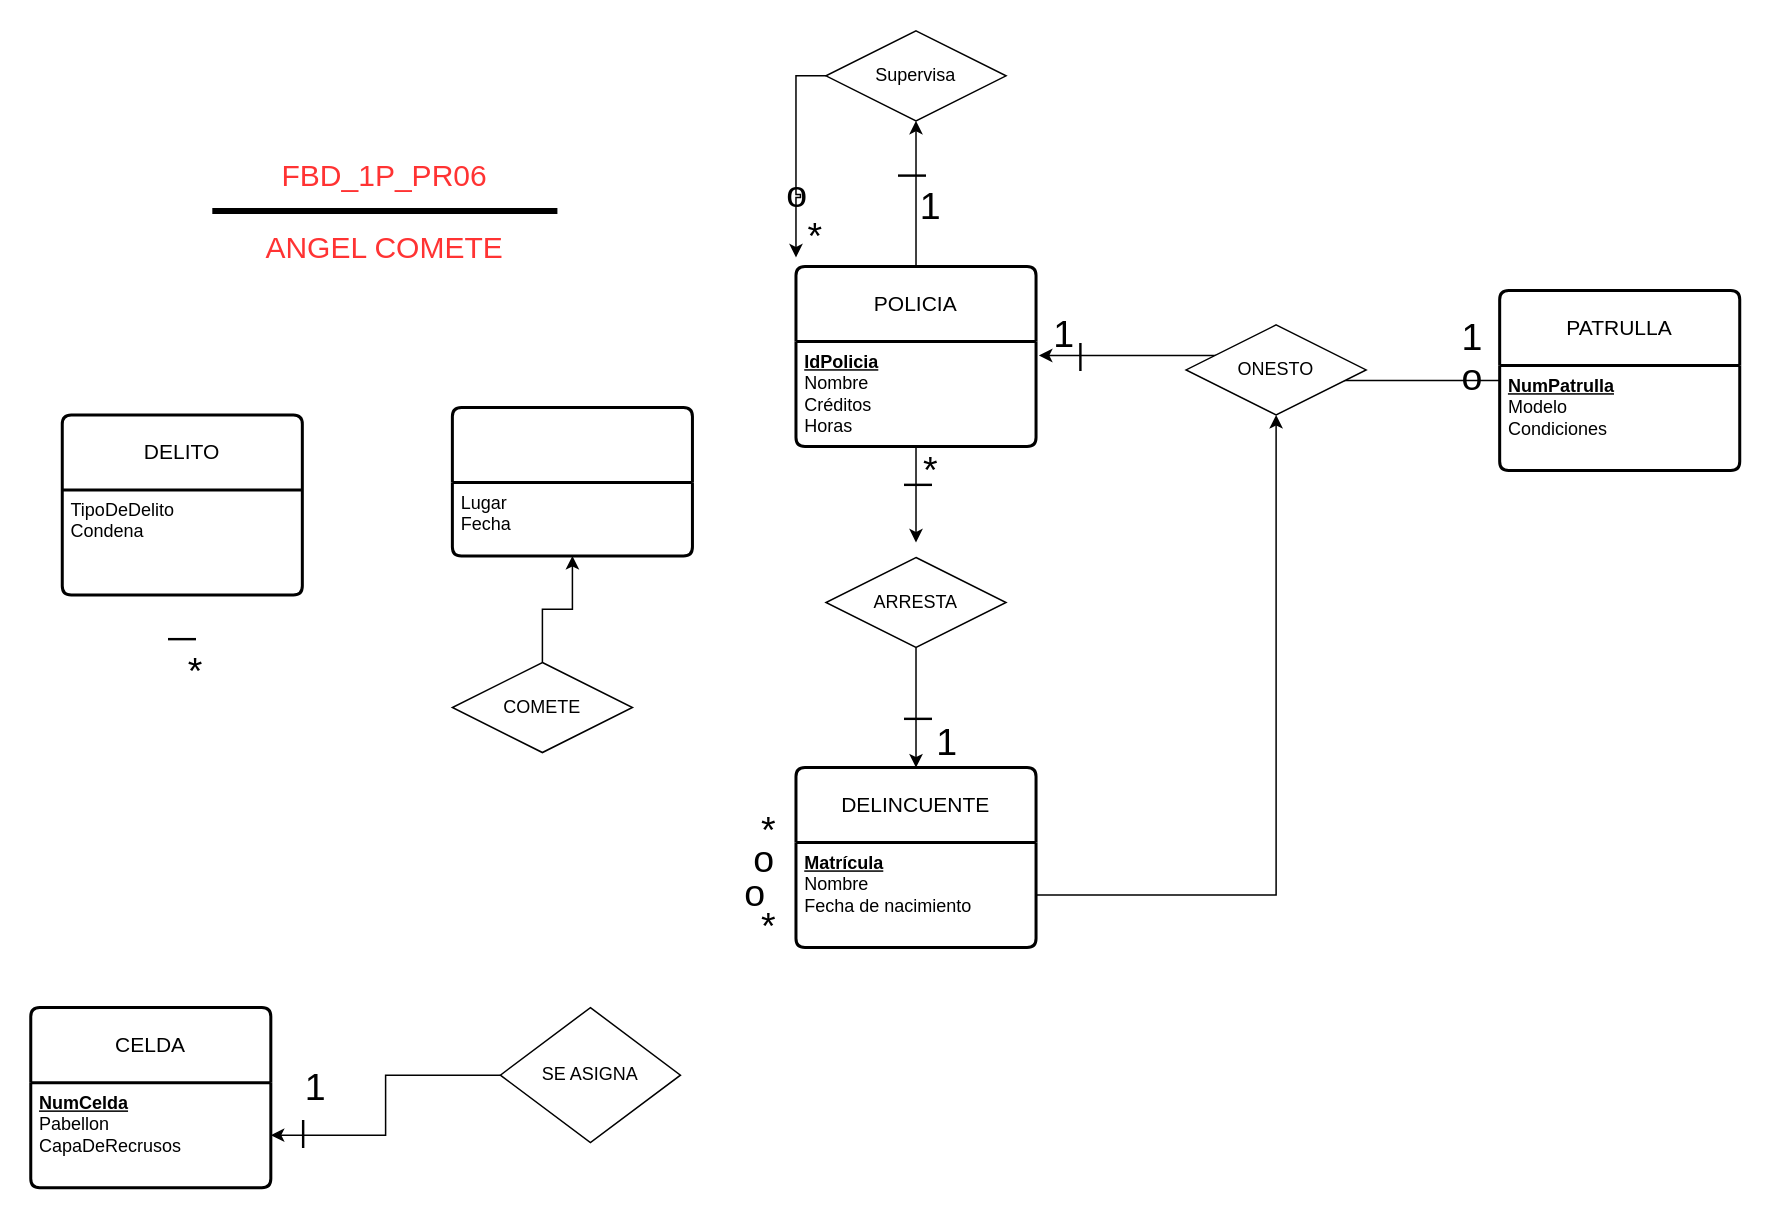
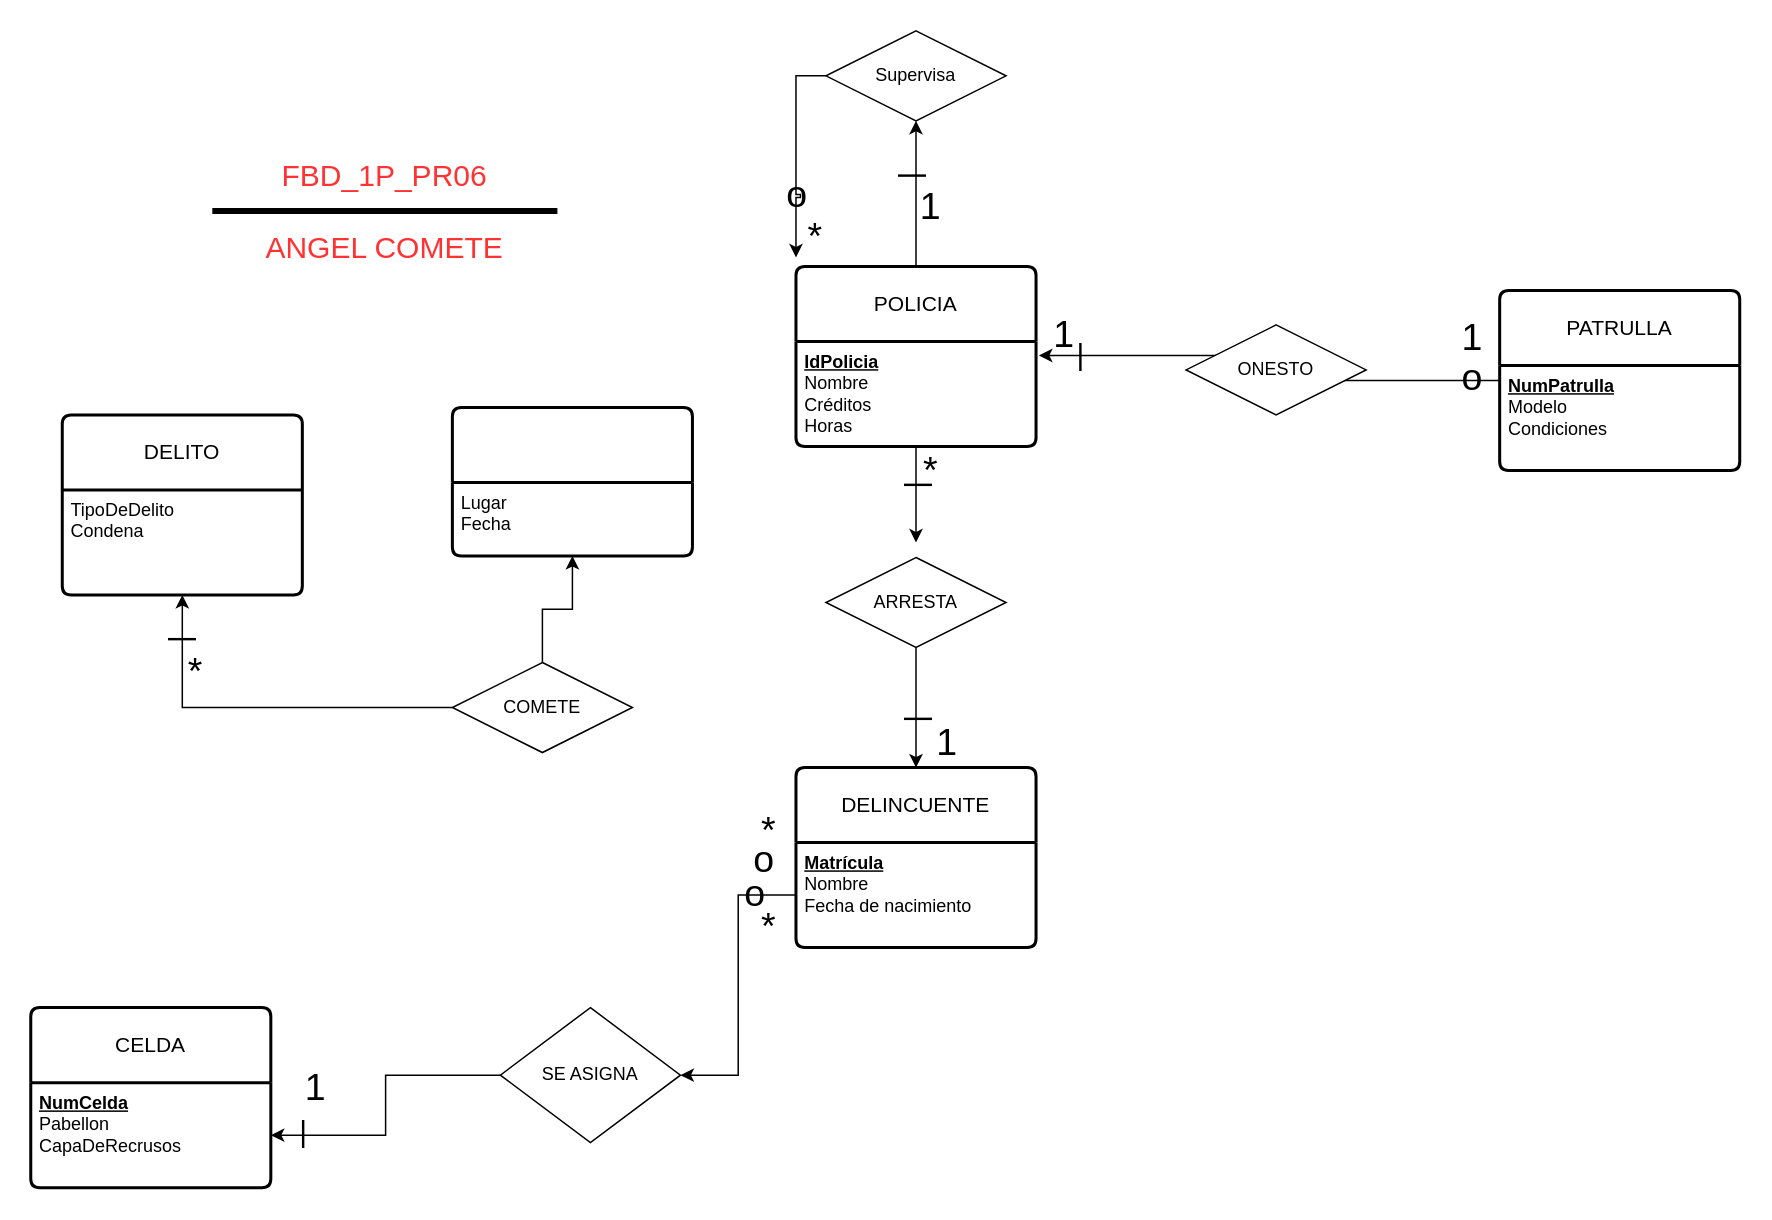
none -> (266, 707)
(1276, 780) -> (738, 982)
